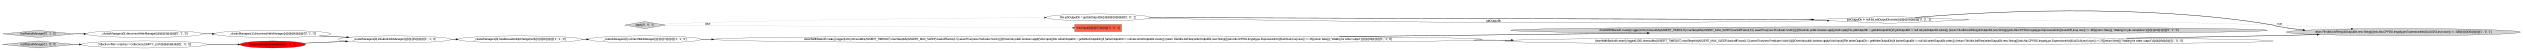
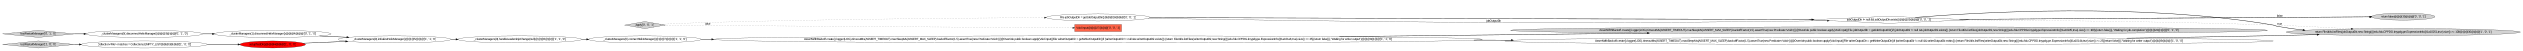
none -> (2403, 17)
